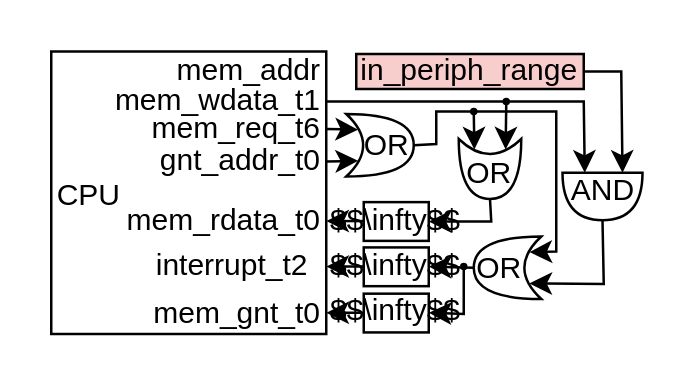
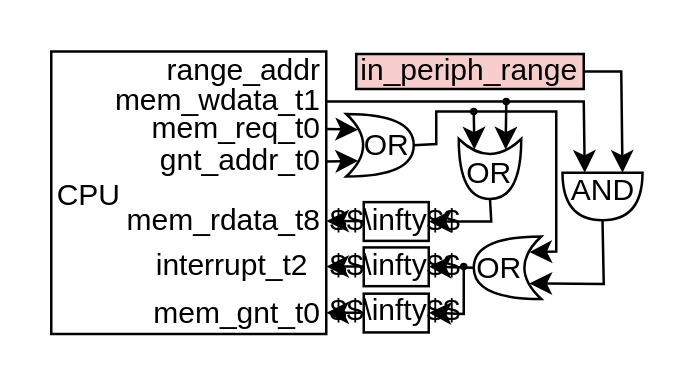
(254, 71) -> (237, 71)
(237, 129) -> (237, 129)
(220, 221) -> (220, 221)
